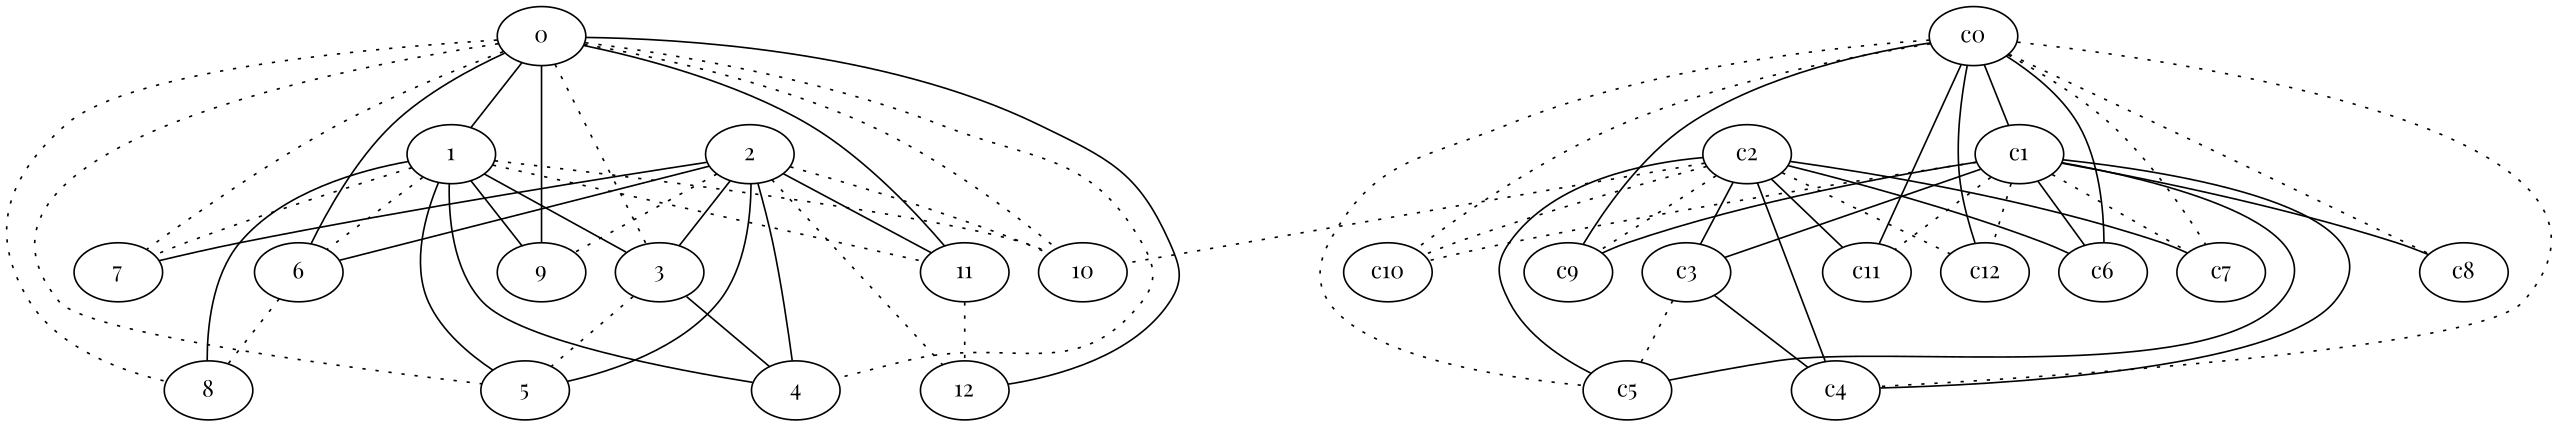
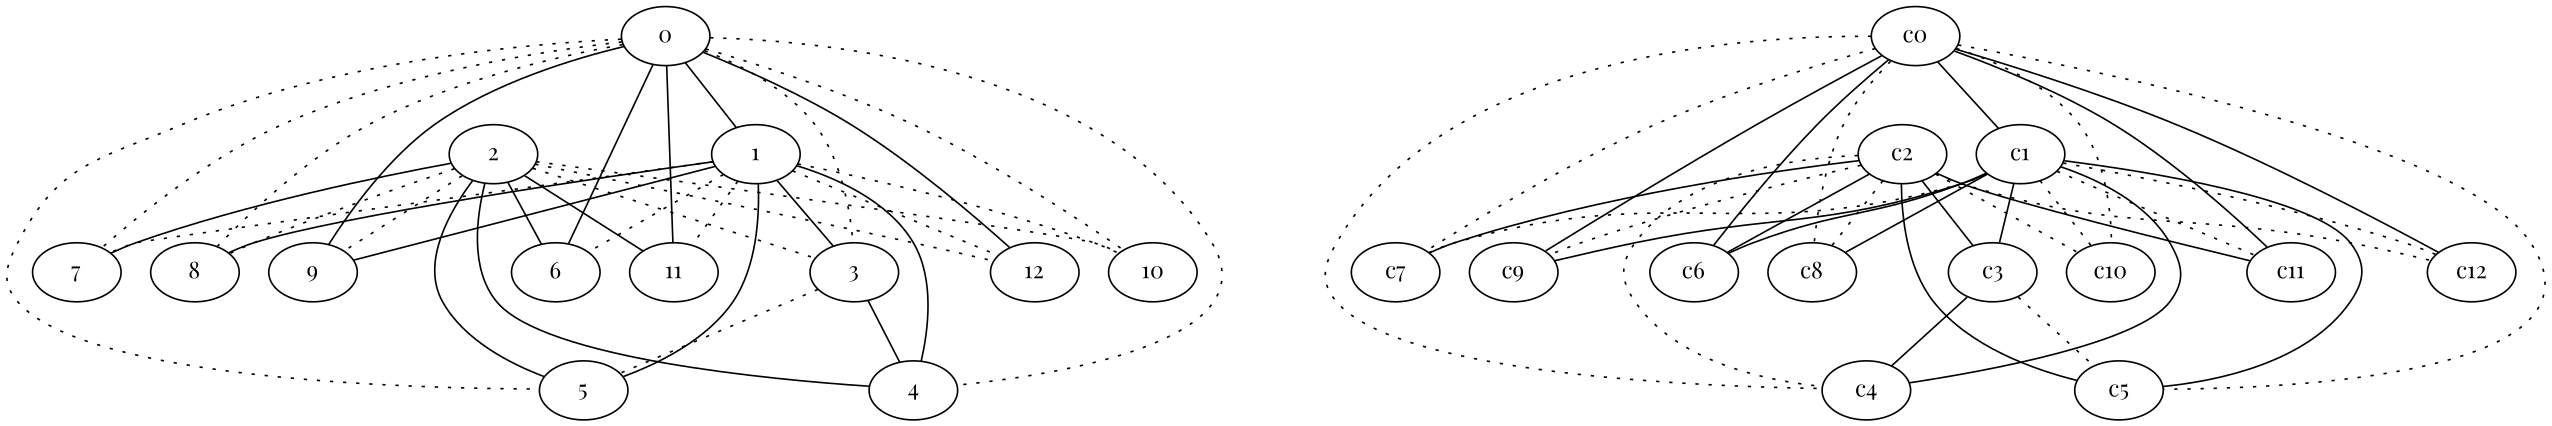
(1415, 213) -> (1847, 226)
(698, 221) -> (688, 218)
(1791, 272) -> (1628, 255)
(254, 331) -> (381, 194)
(965, 331) -> (931, 228)
